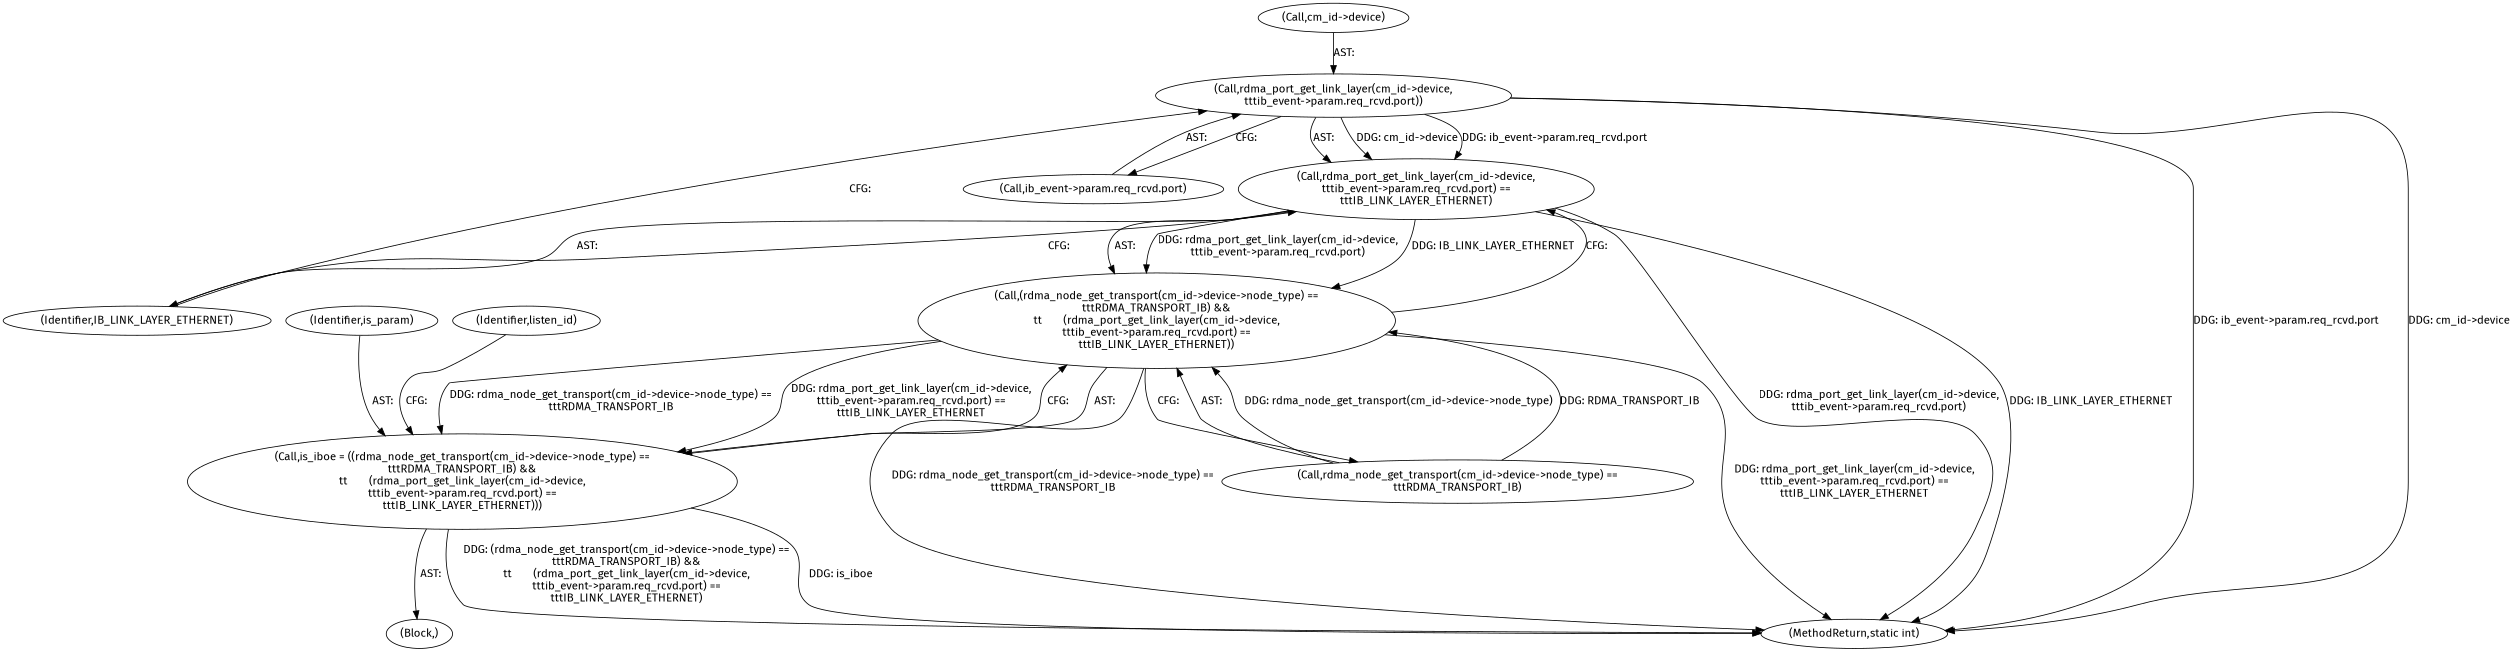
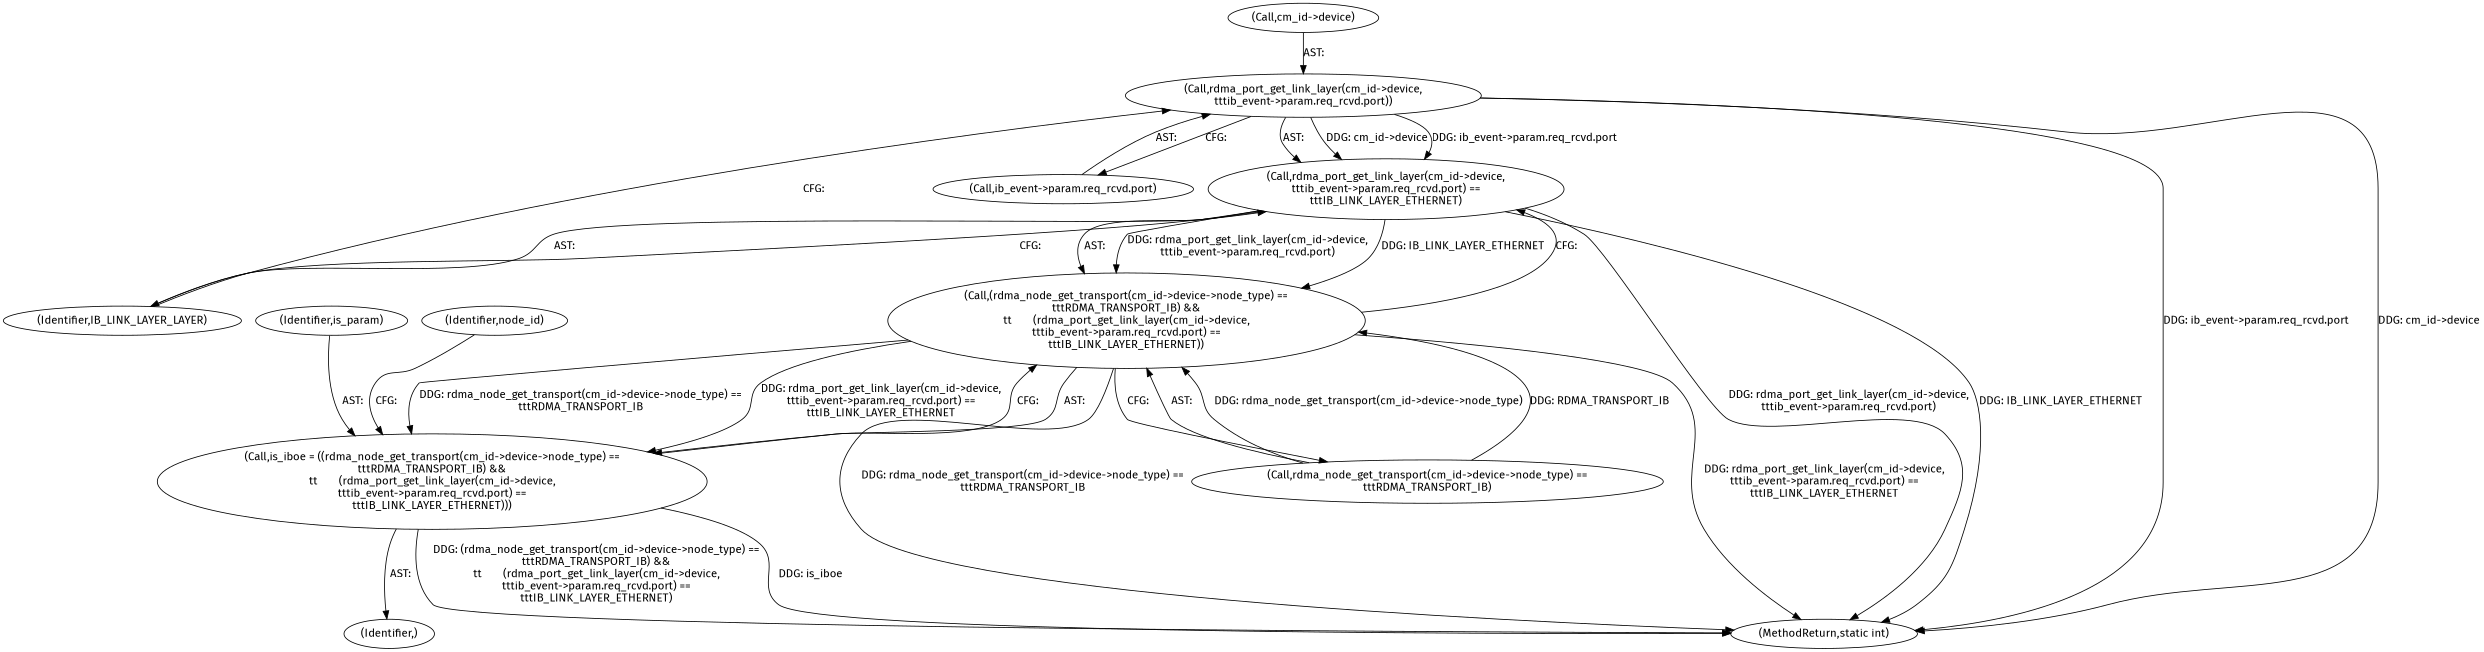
(137, 321) -> (122, 321)
(526, 321) -> (495, 321)
(419, 634) -> (389, 634)
